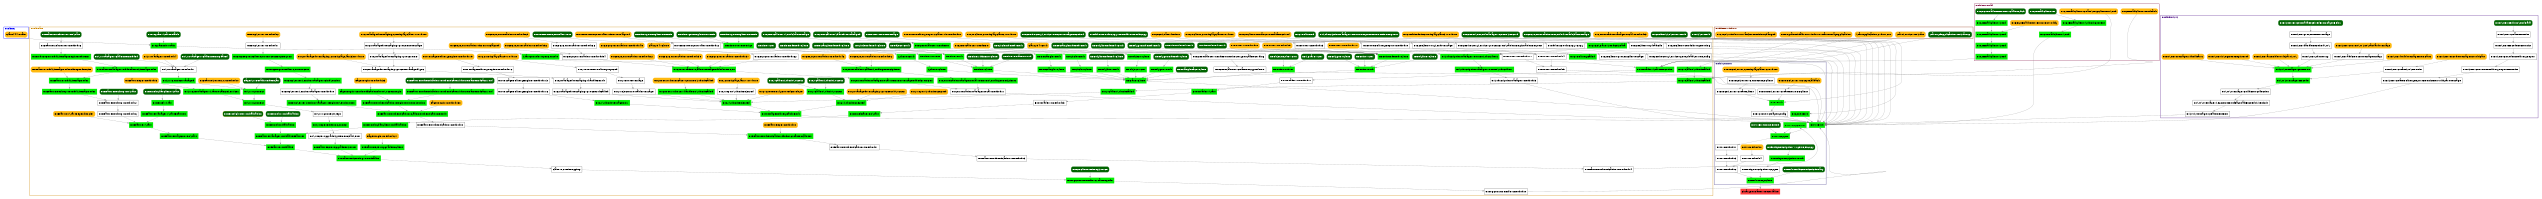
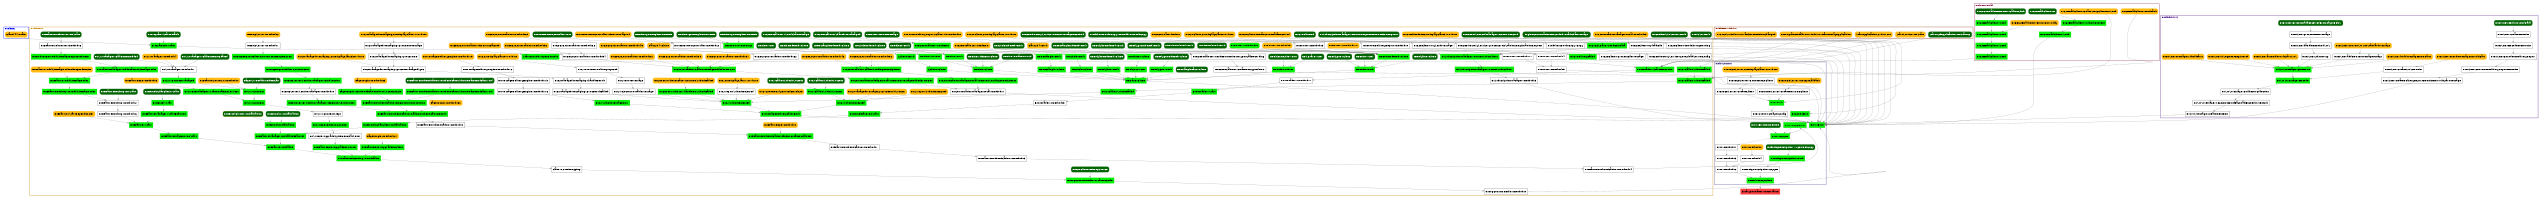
(37, 29) -> (37, 29)
(1557, 35) -> (1557, 35)
(1245, 46) -> (1245, 46)
(1804, 169) -> none
